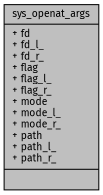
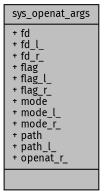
(34, 158) -> (41, 158)
